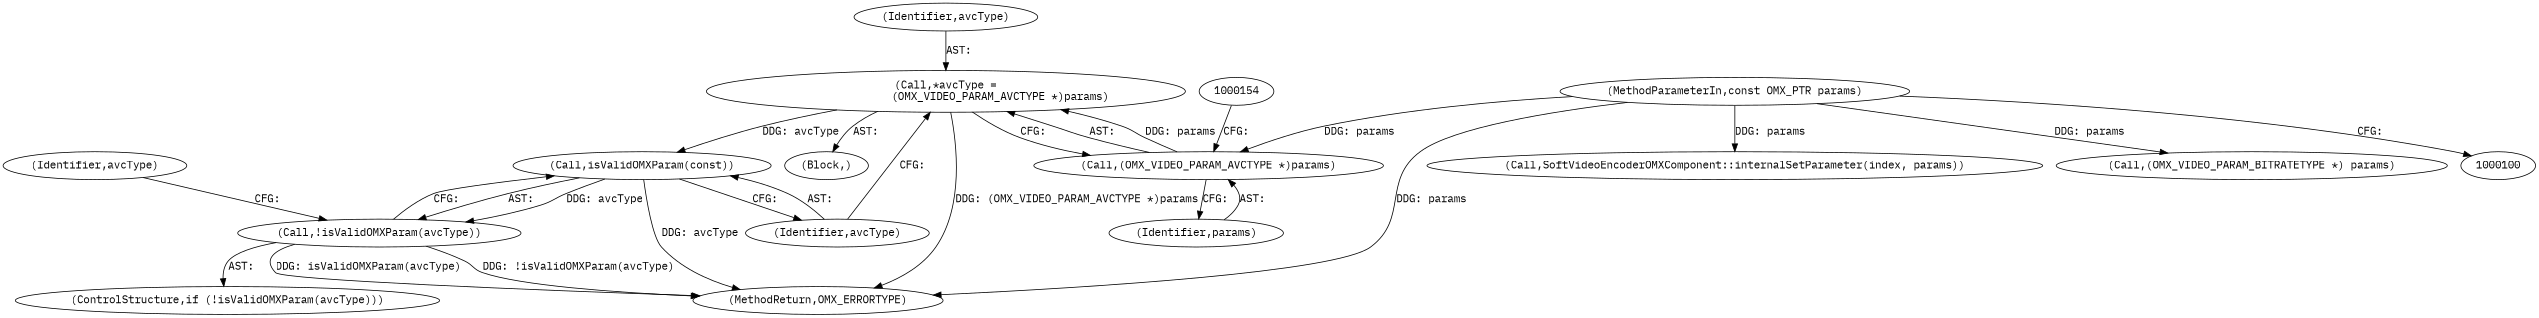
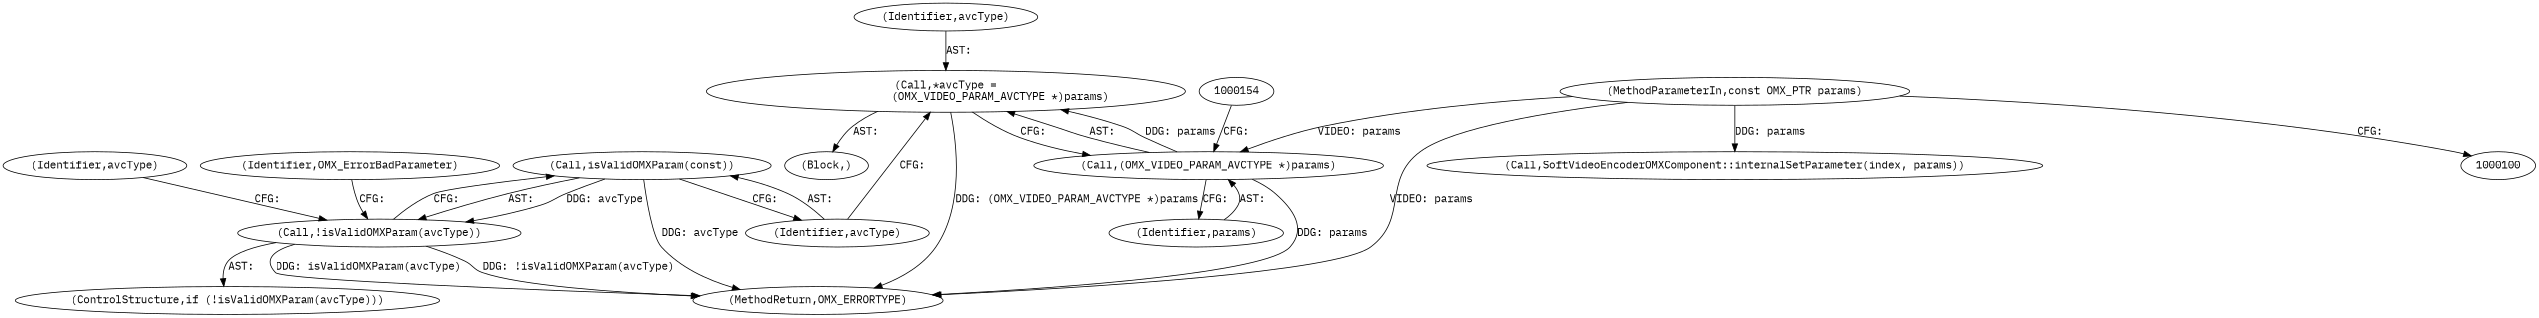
(760, 127) -> none
(1359, 132) -> (1359, 132)
none -> (350, 166)
(2252, 166) -> none
(1431, 199) -> (1431, 199)
none -> (1184, 274)
